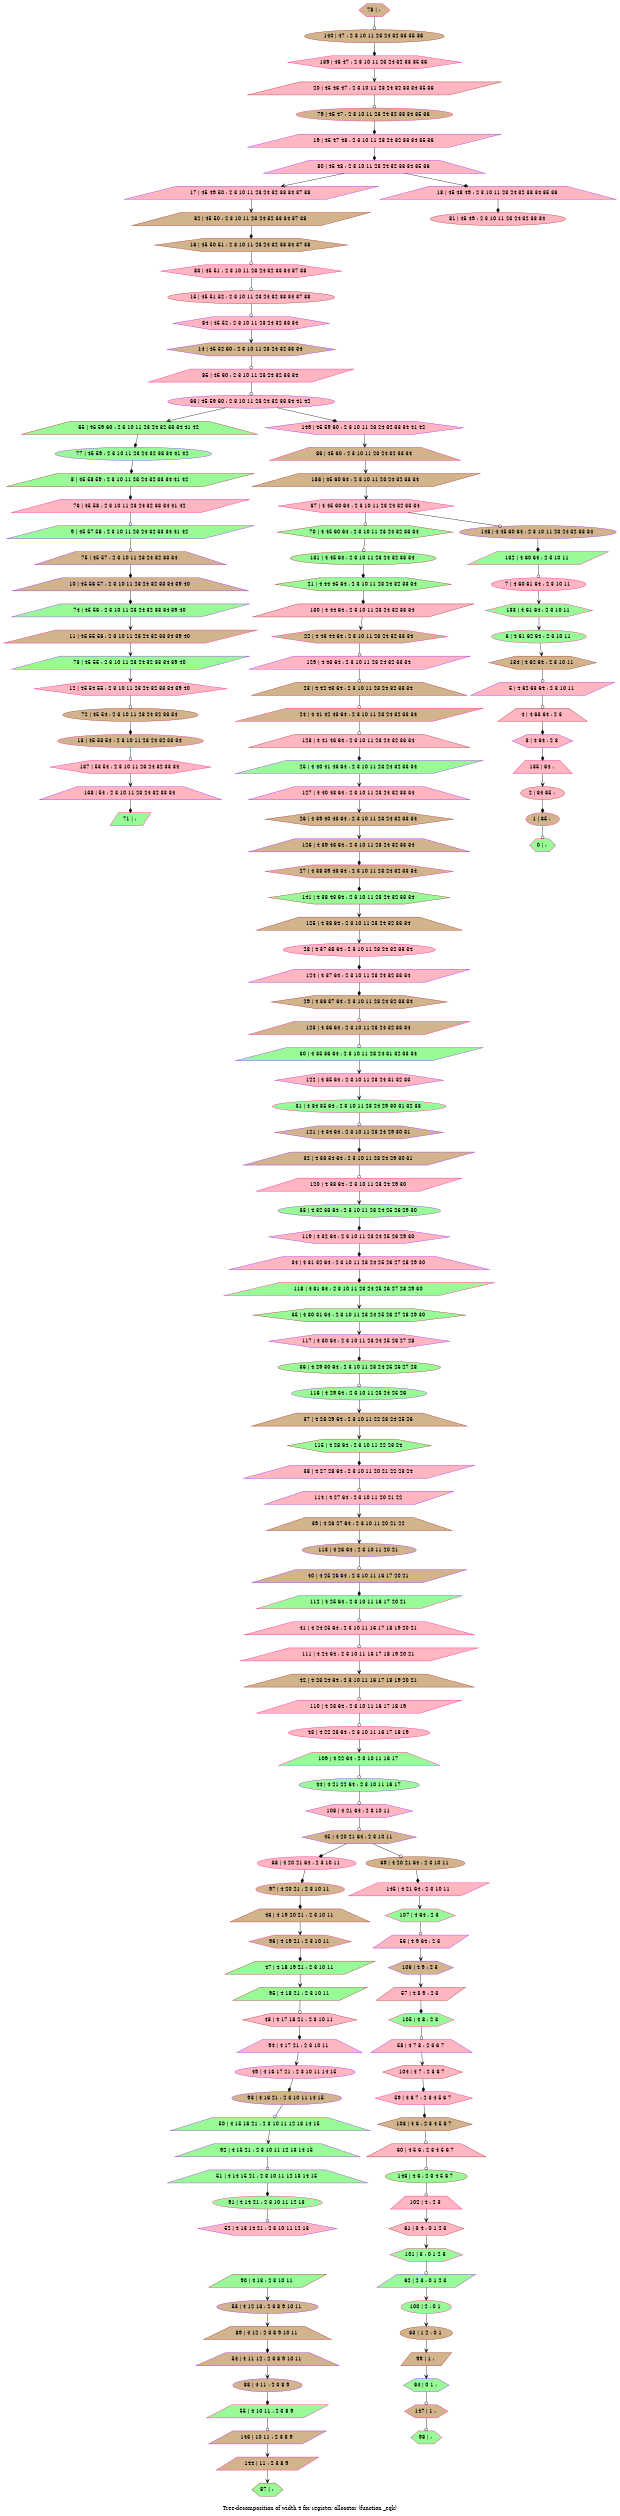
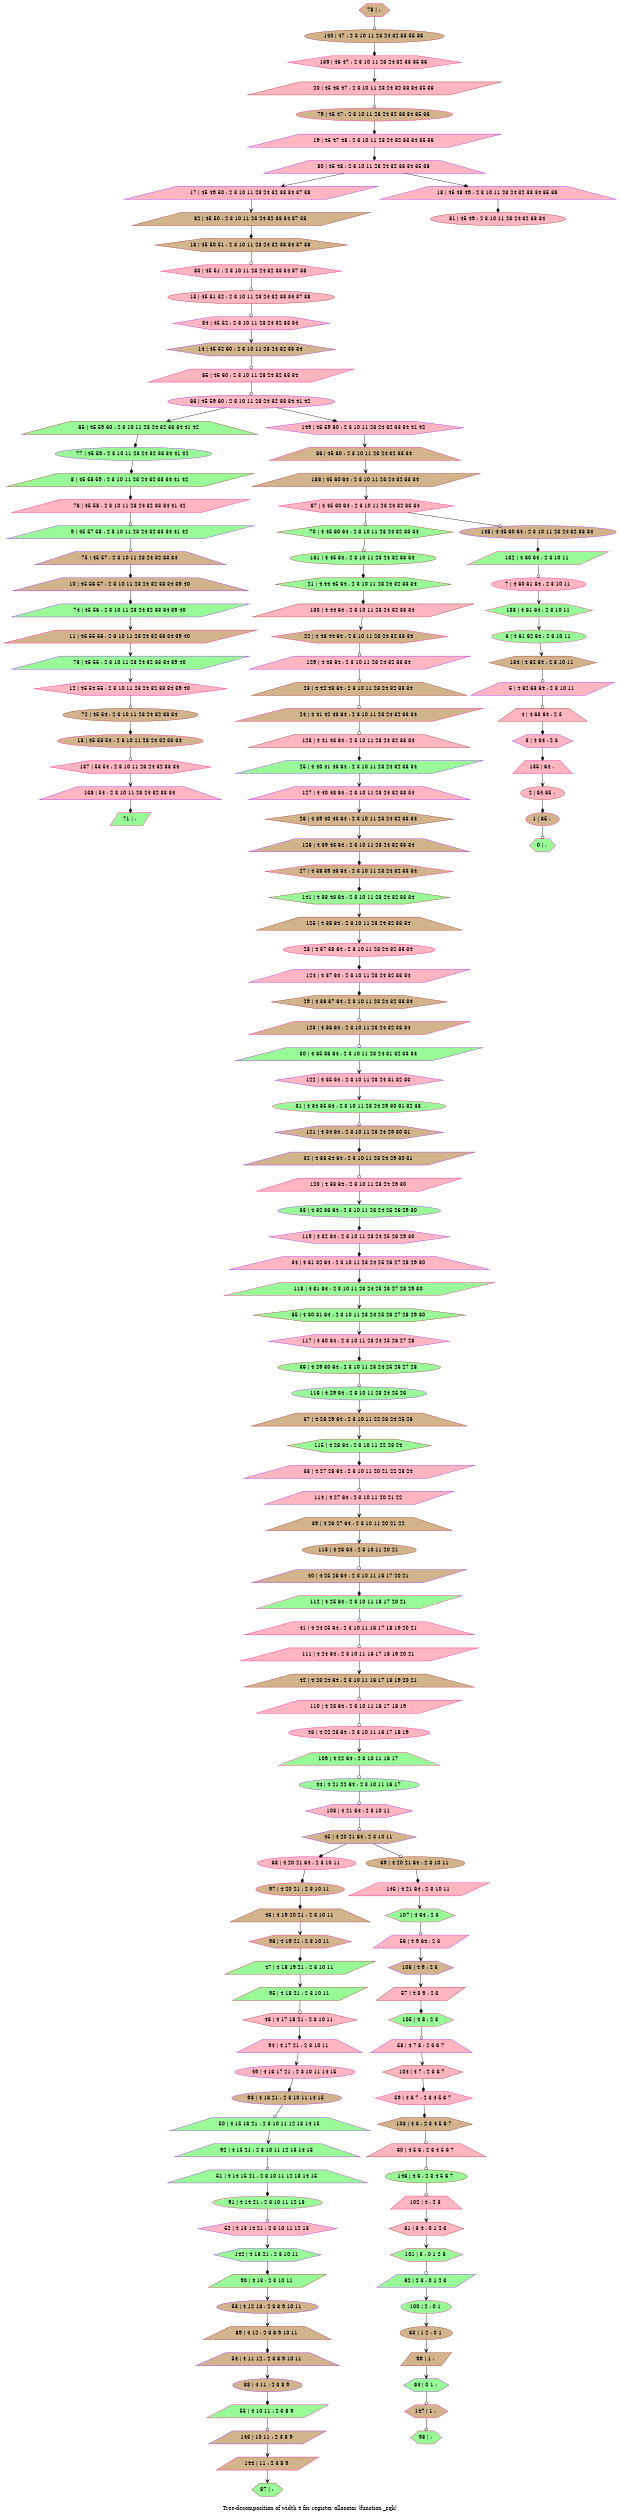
(359, 1550) -> (359, 1550)
none -> (267, 2255)
